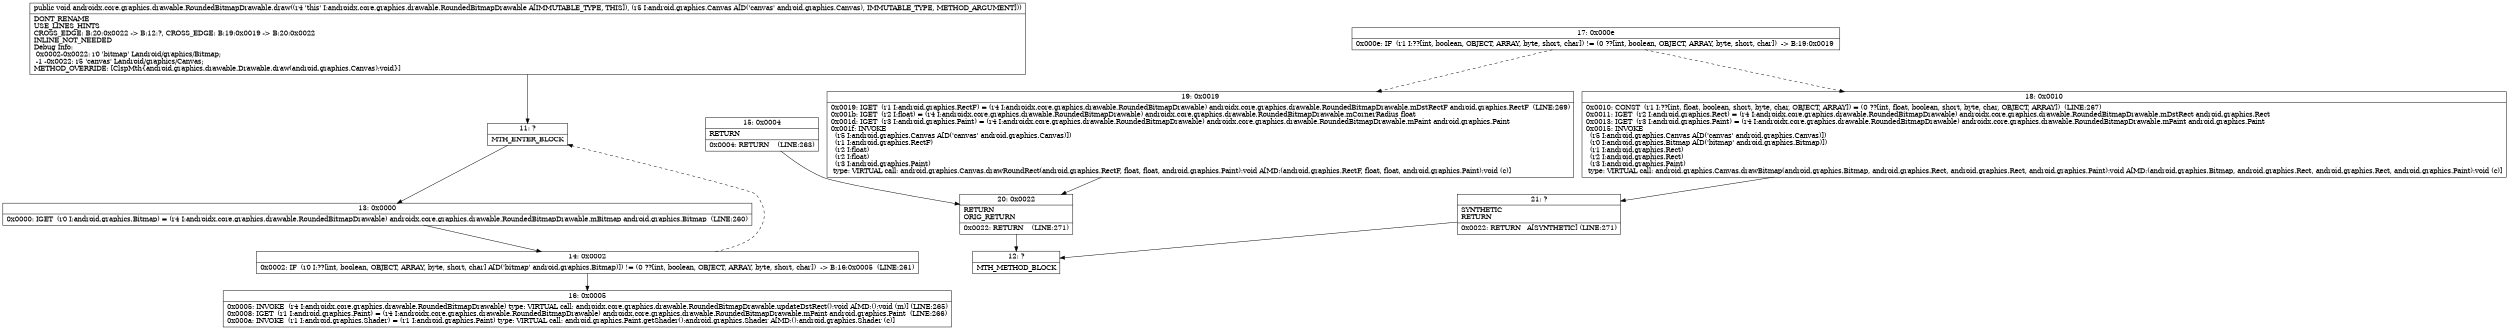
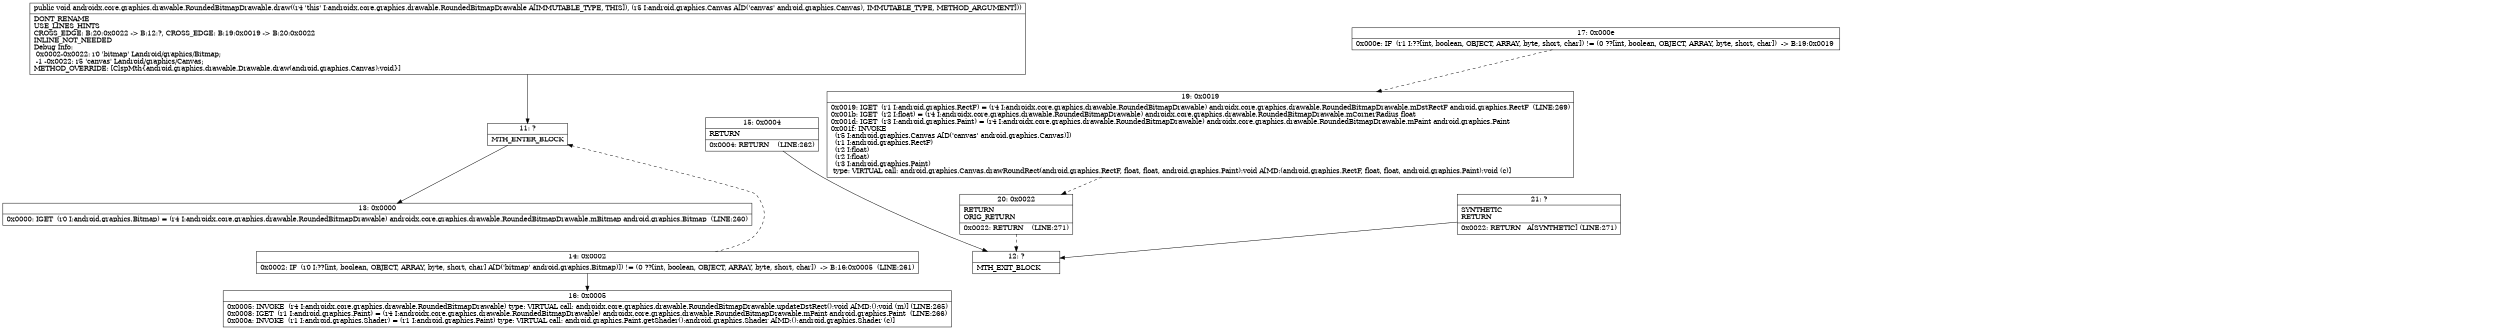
(2044, 134) -> none
(762, 145) -> (762, 145)
(1084, 185) -> (1084, 185)
(864, 187) -> (880, 206)
(480, 238) -> none
(1016, 240) -> (1016, 240)
(1016, 268) -> (1009, 268)
